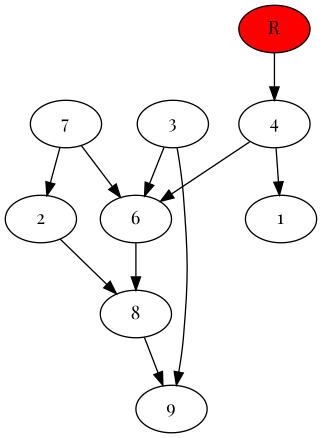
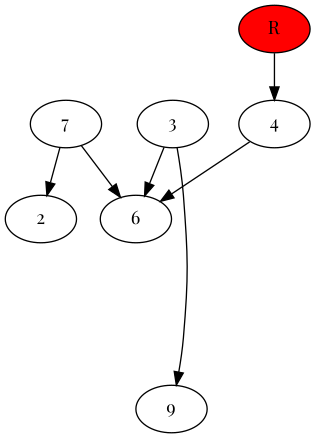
(281, 219) -> none
(136, 314) -> none
